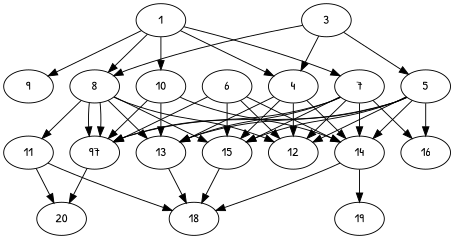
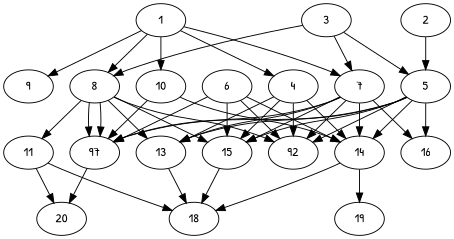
none -> (426, 20)
(312, 49) -> (341, 49)
(161, 115) -> none
(293, 153) -> (293, 153)
